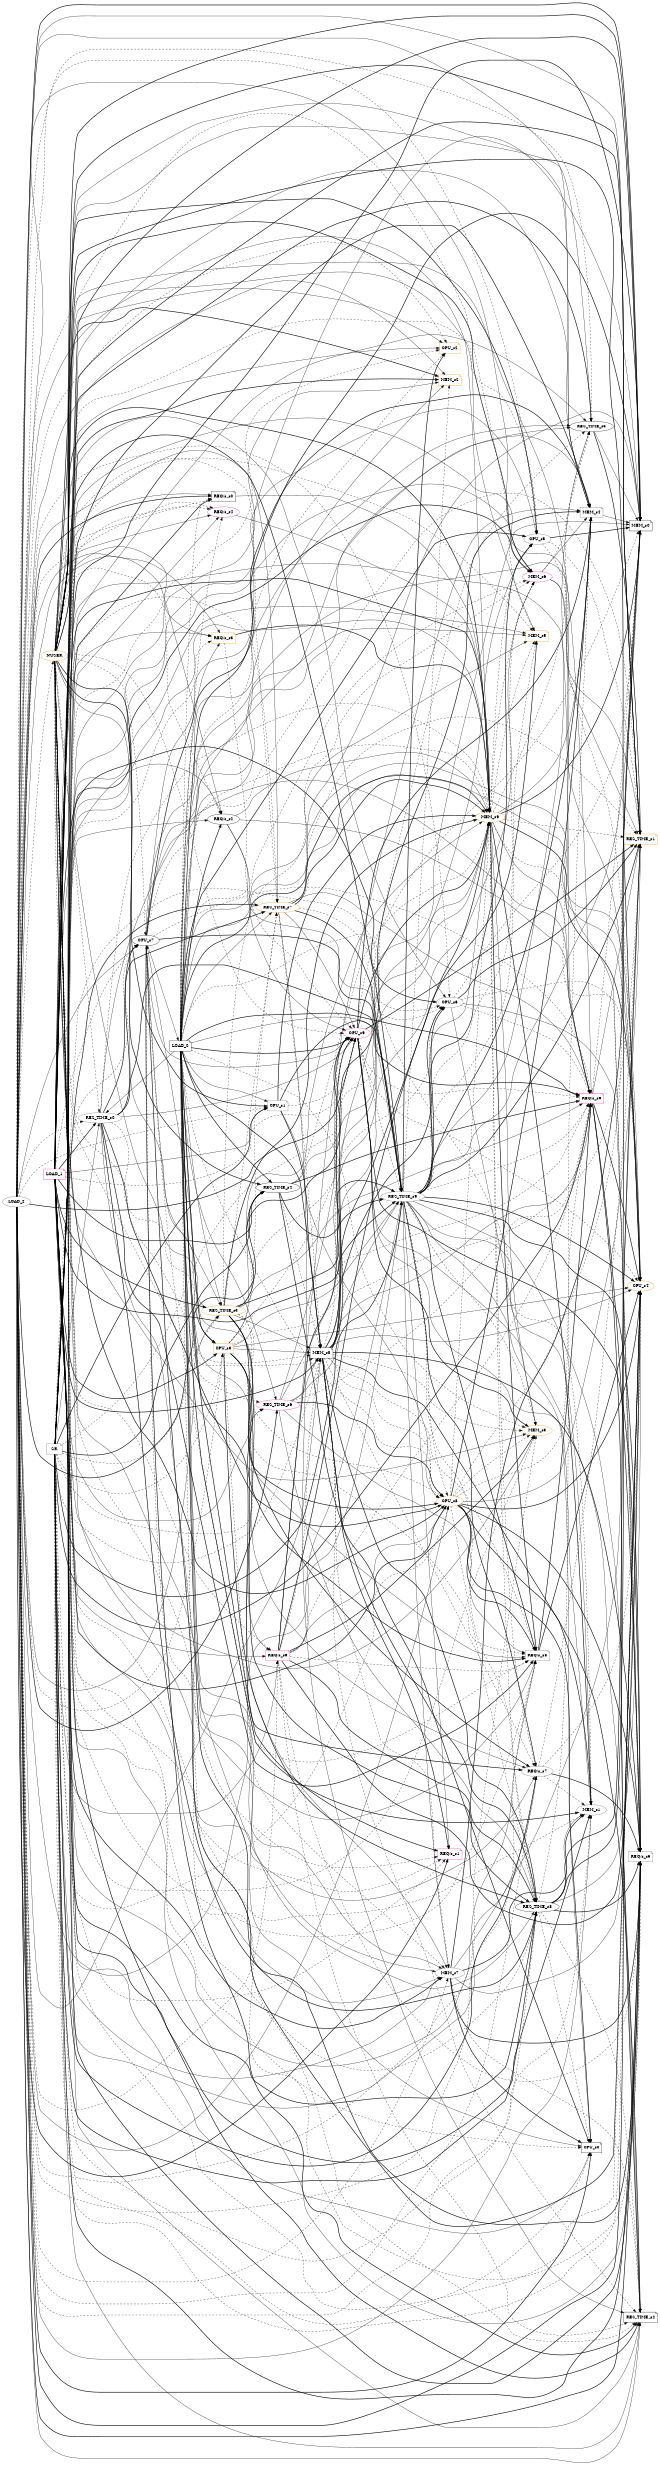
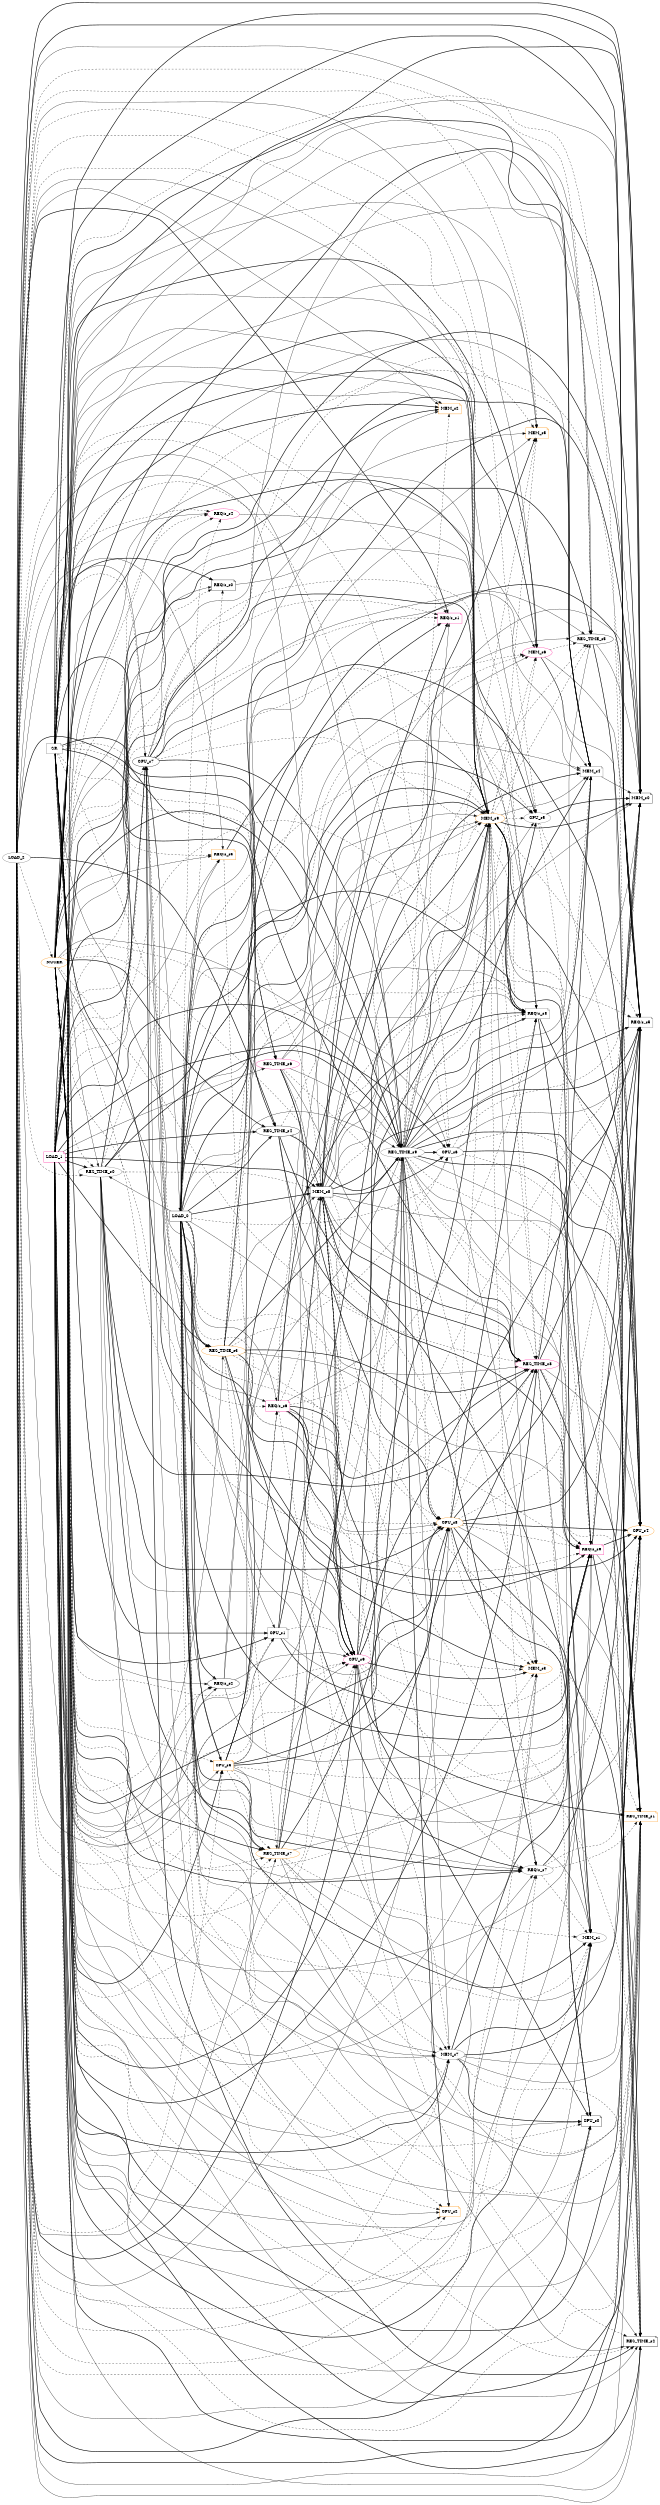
(39, 581) -> none
(208, 1229) -> none
(537, 1907) -> (537, 1364)
